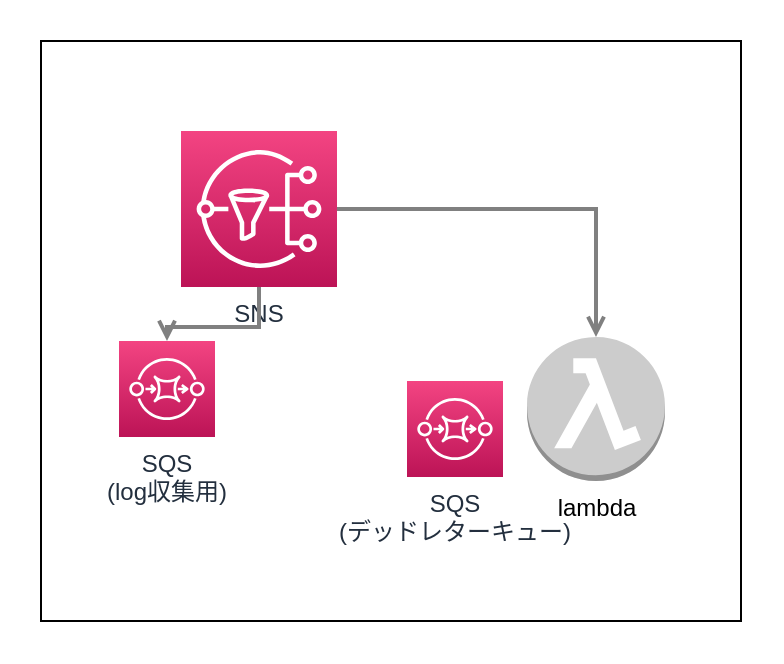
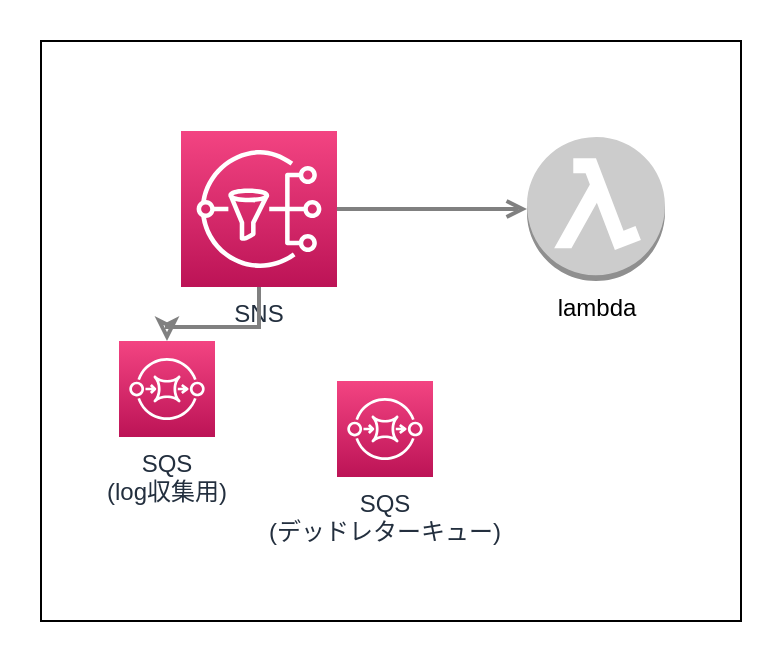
(167, 328) -> (167, 327)
(596, 409) -> (596, 209)
(455, 429) -> (385, 429)
